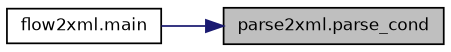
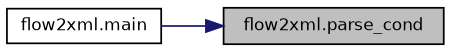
(334, 26) -> (334, 26)
